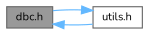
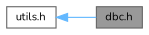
(78, 25) -> none
